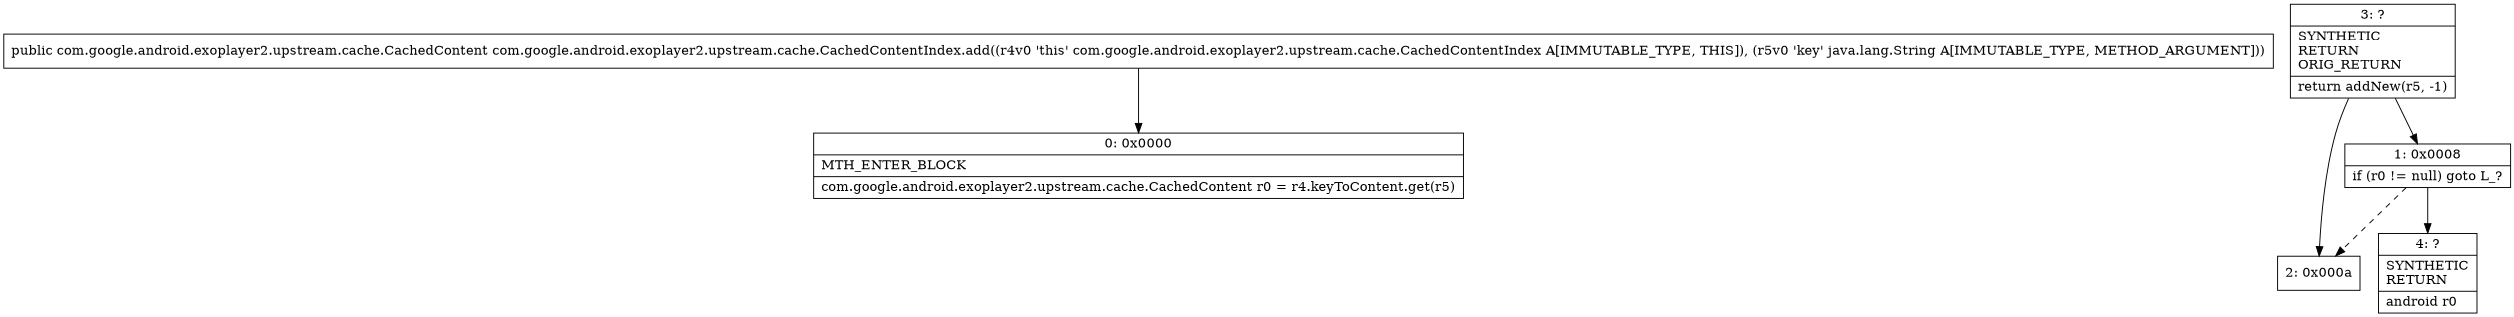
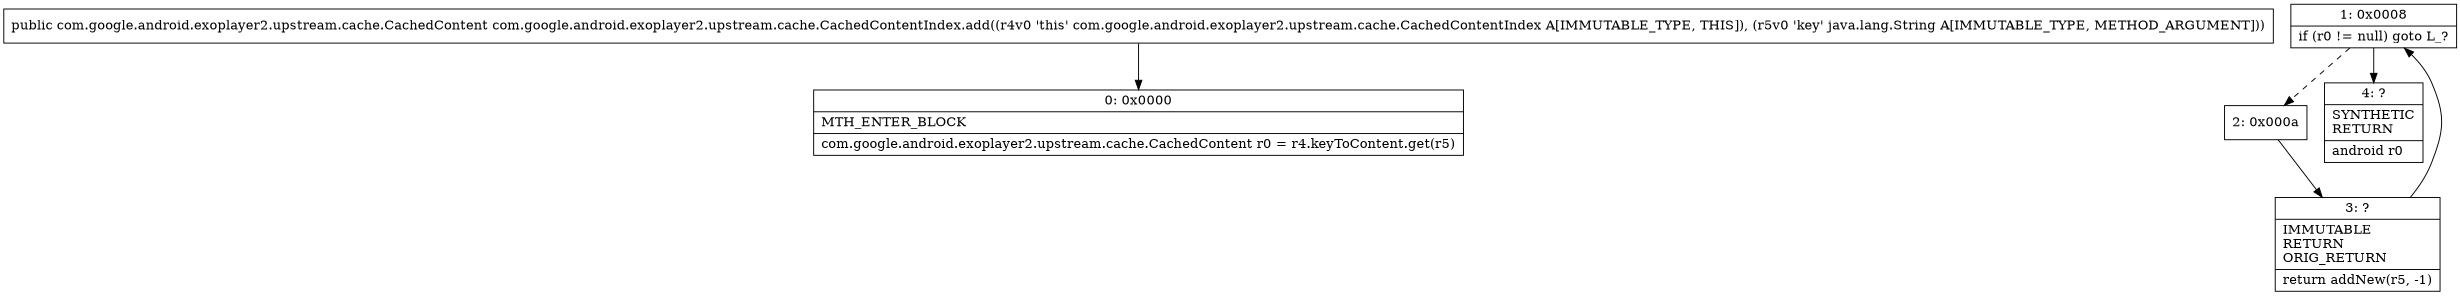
(2340, 36) -> (2327, 230)
(2327, 171) -> (2297, 165)
